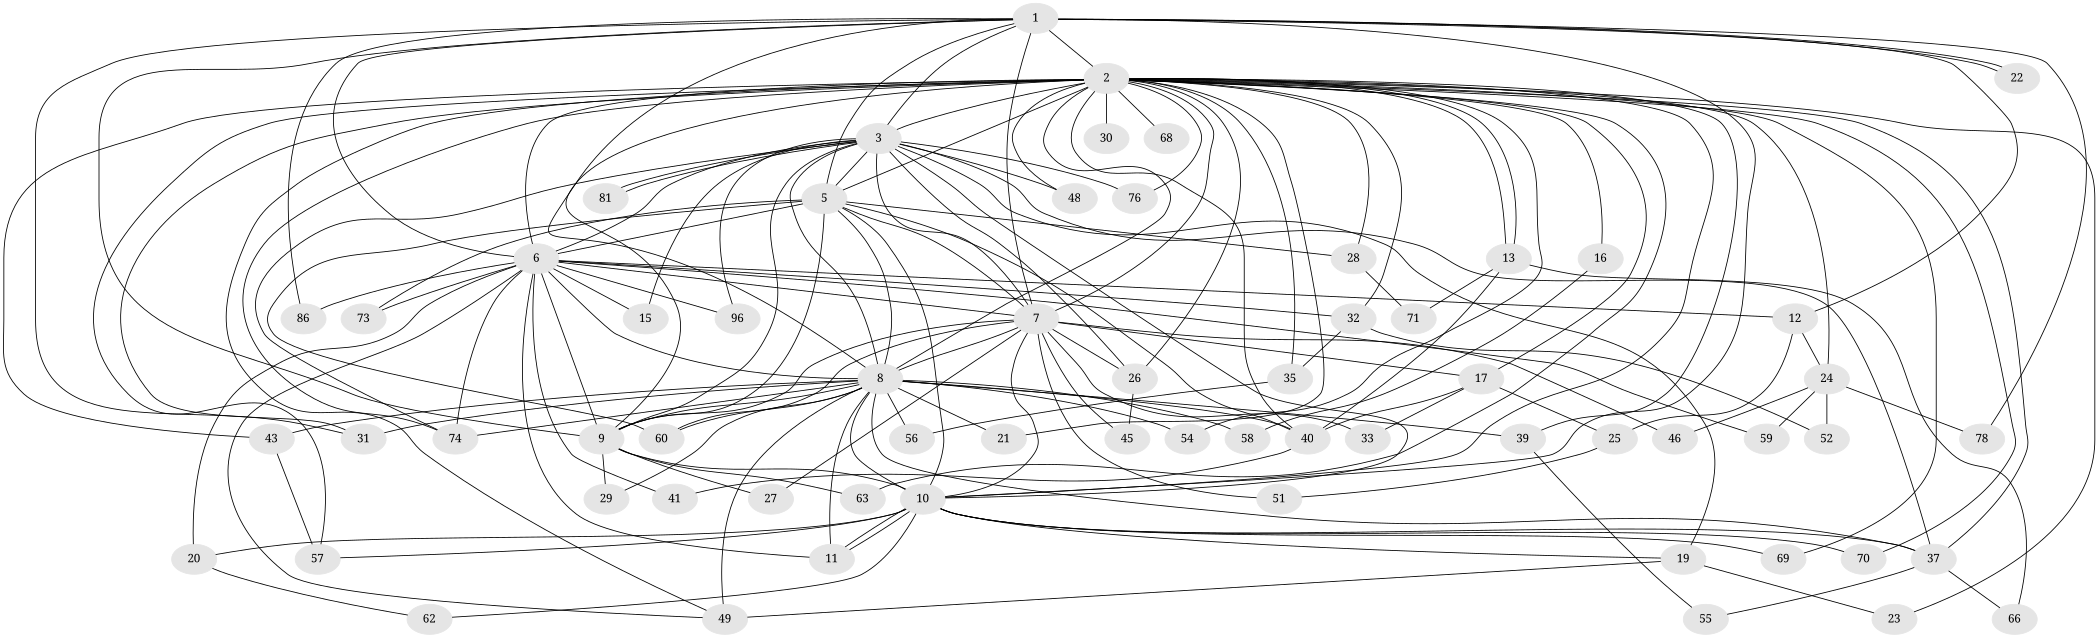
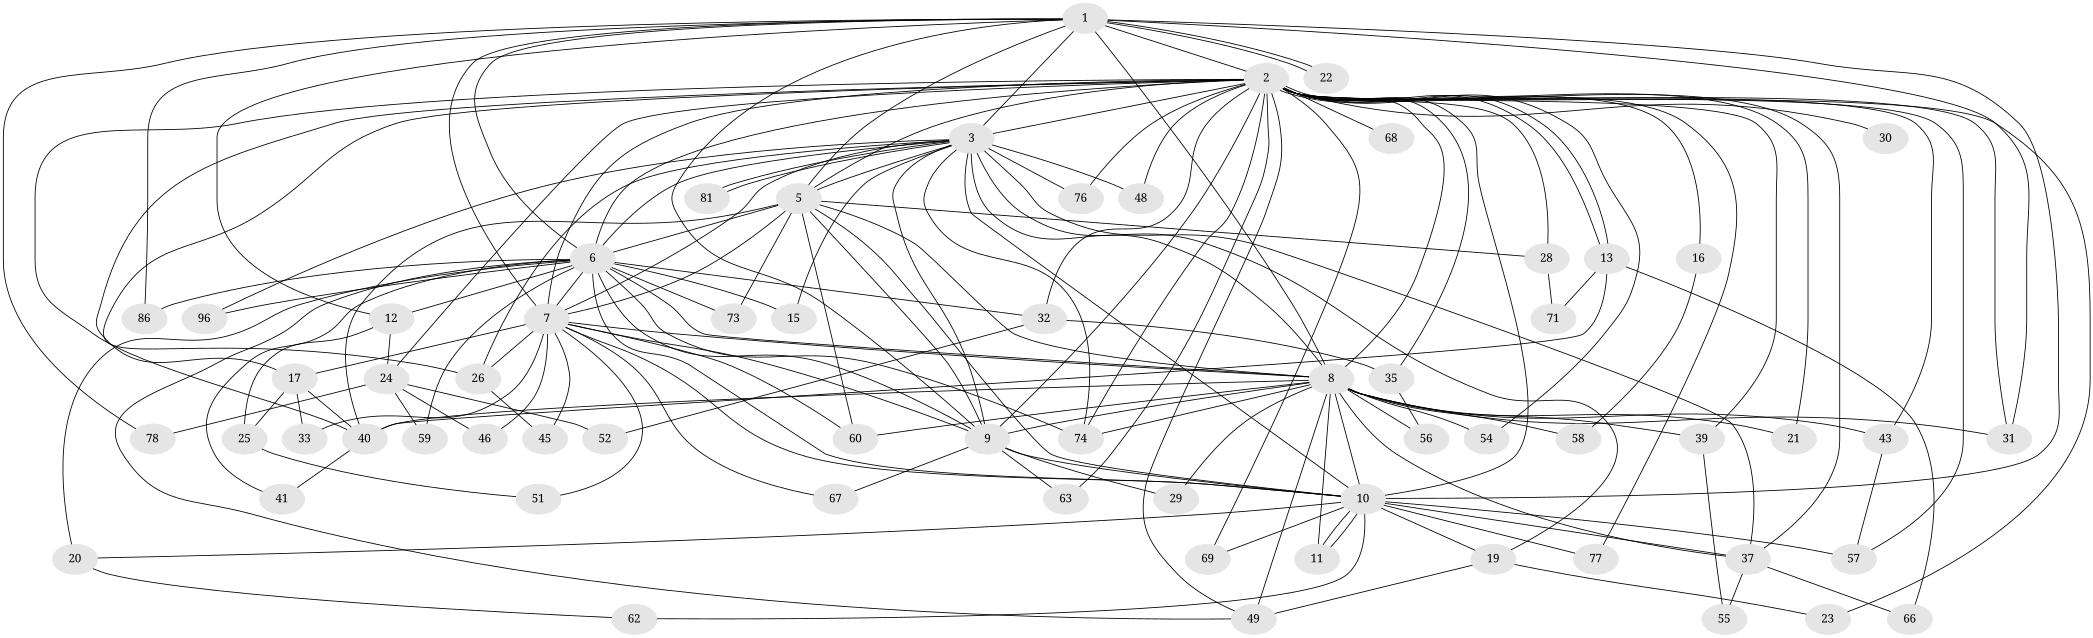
(771, 499) -> (836, 499)
(570, 508) -> (845, 459)
(1864, 559) -> (1596, 559)
